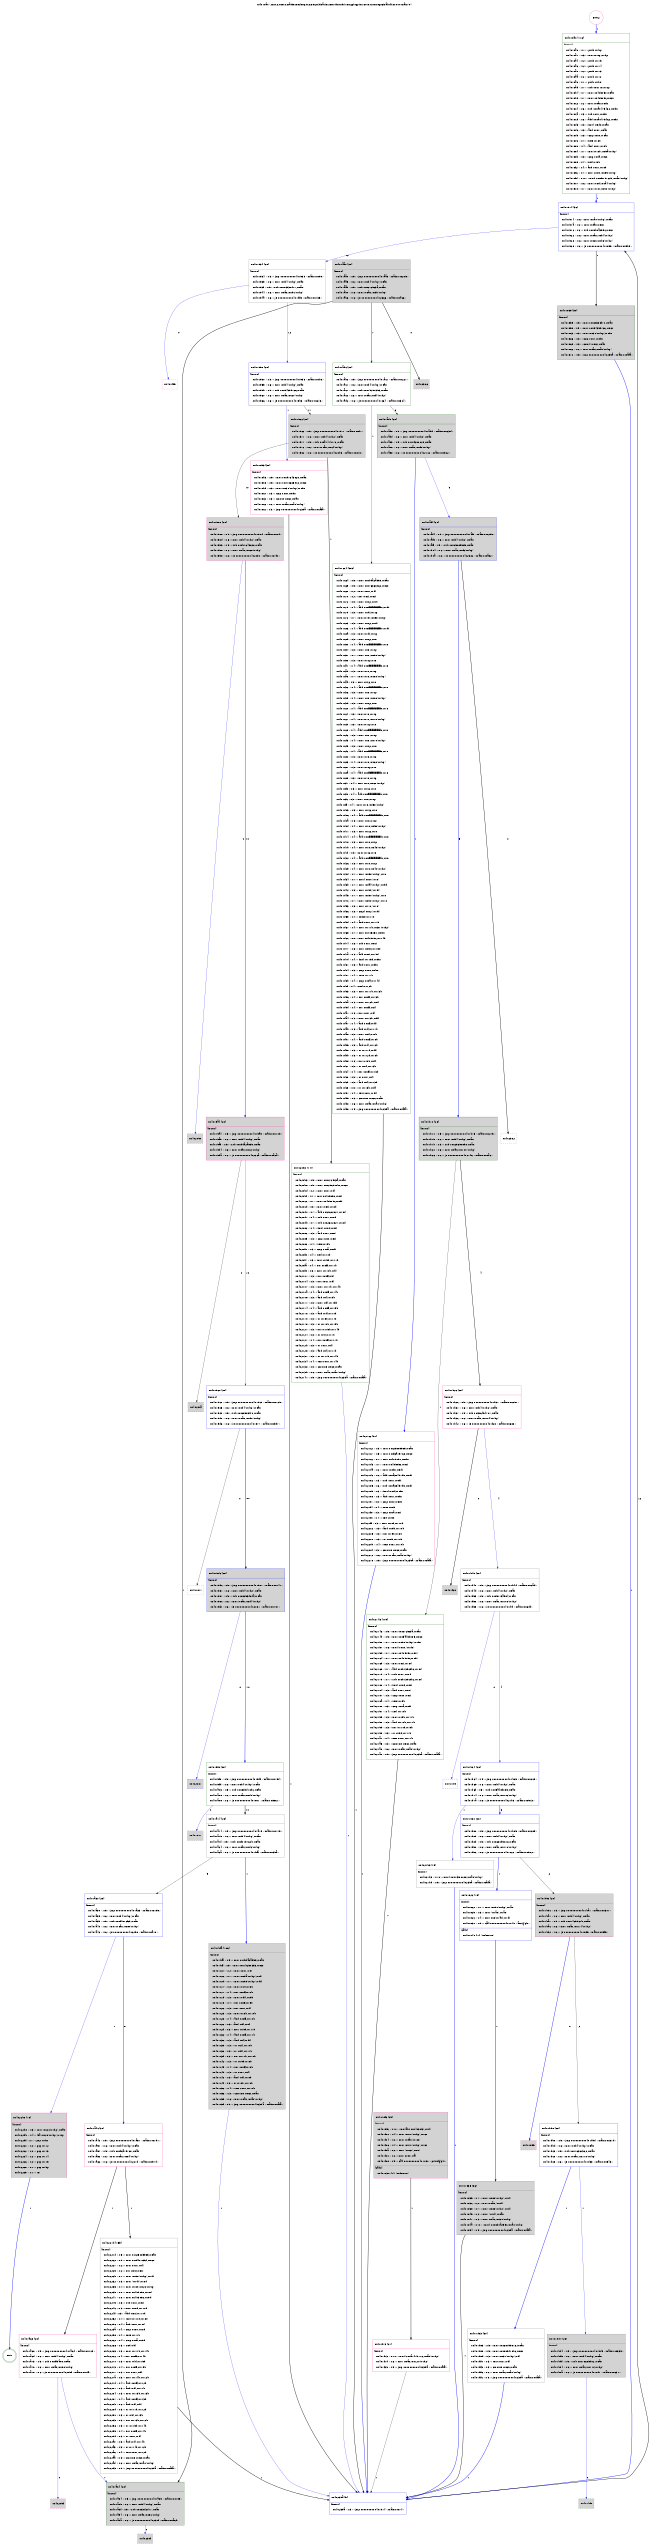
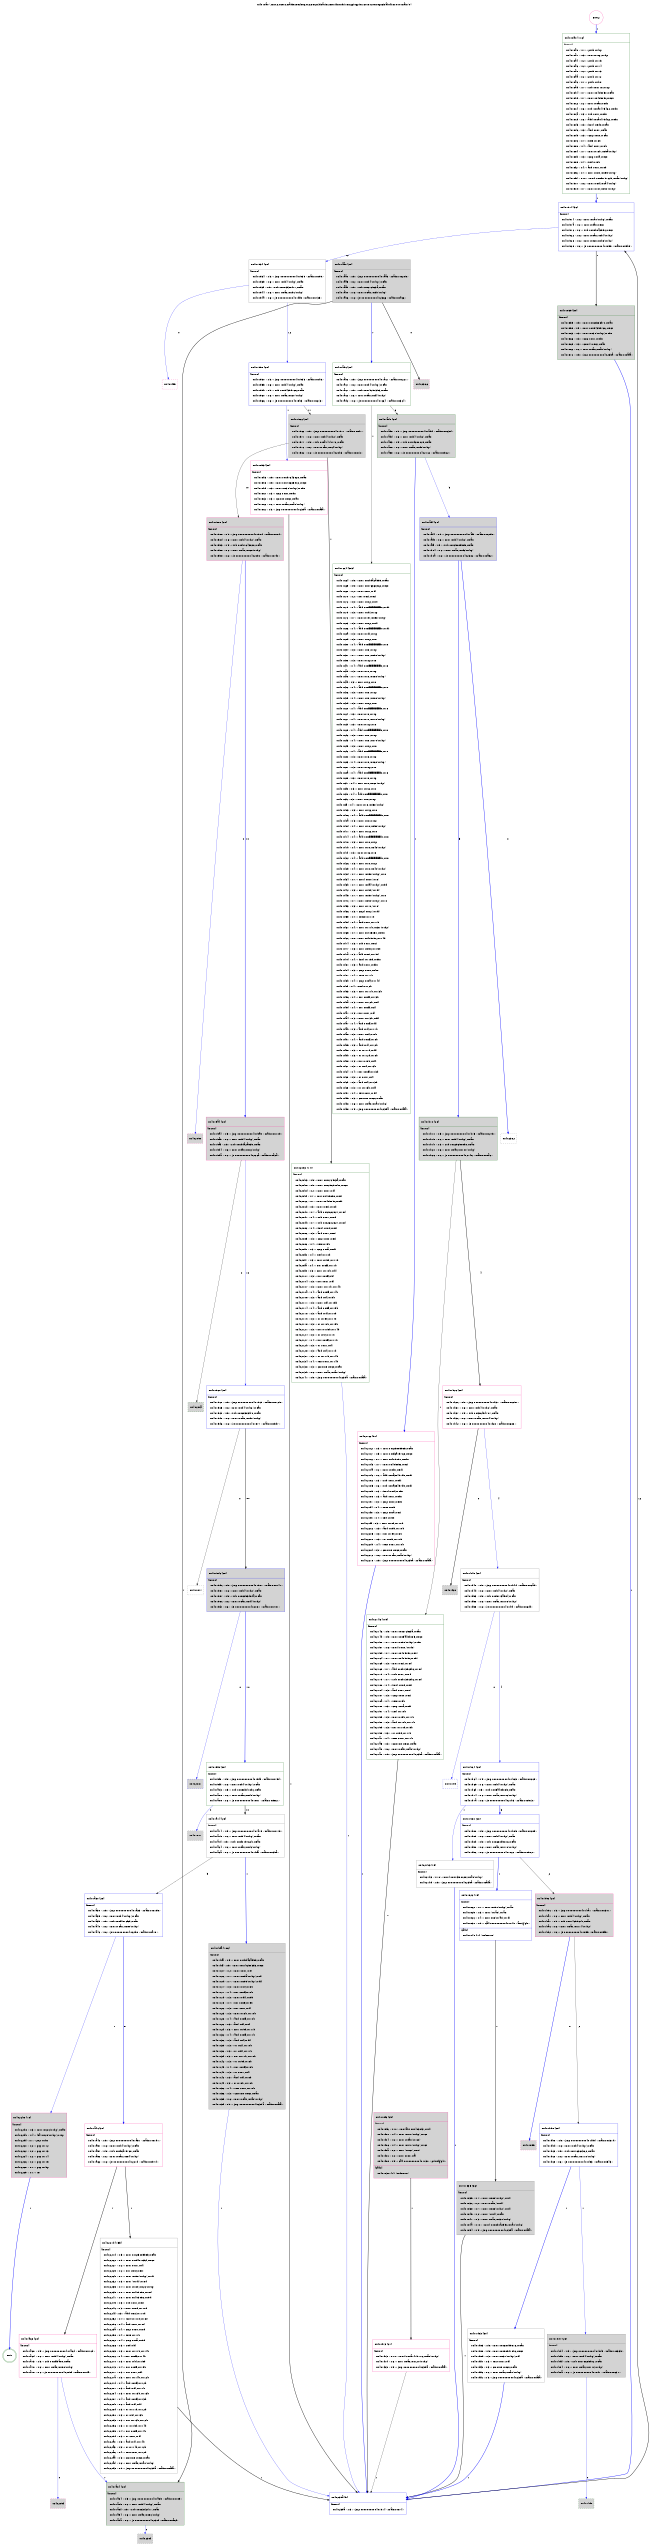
(487, 846) -> (487, 846)
(355, 1802) -> none
